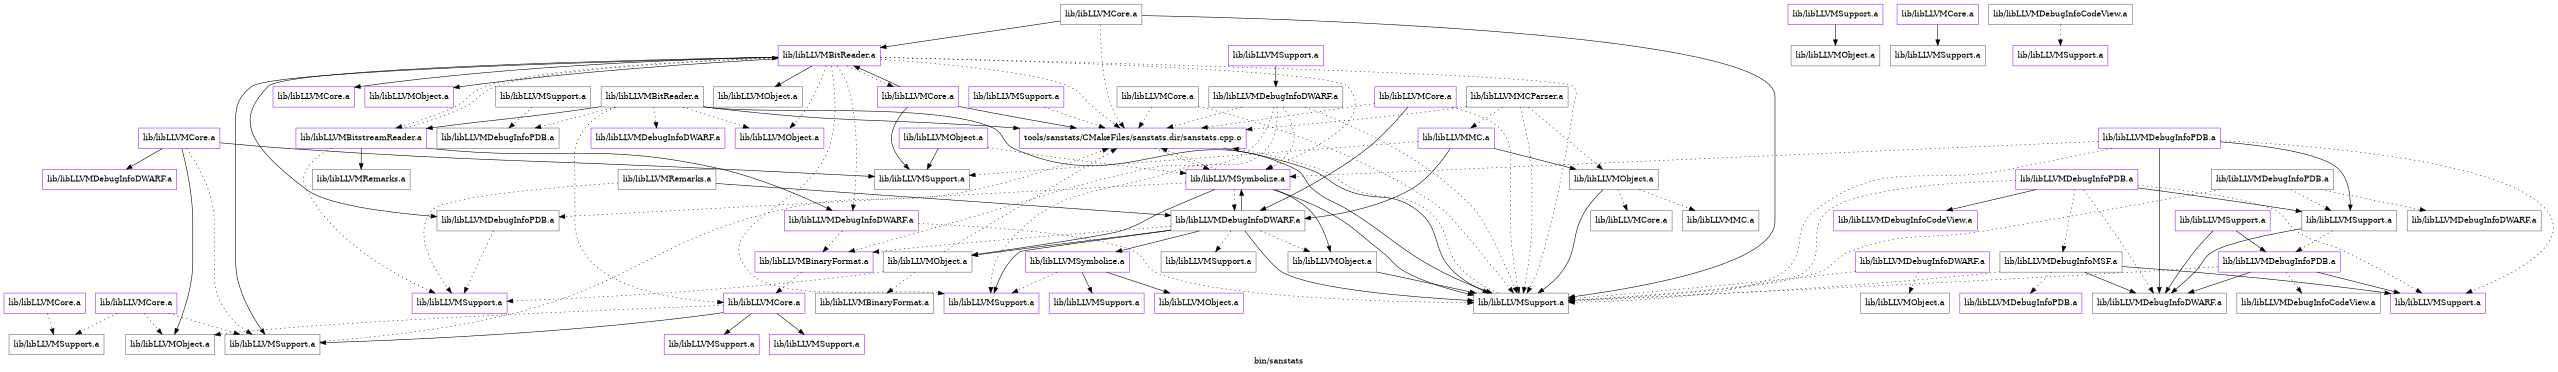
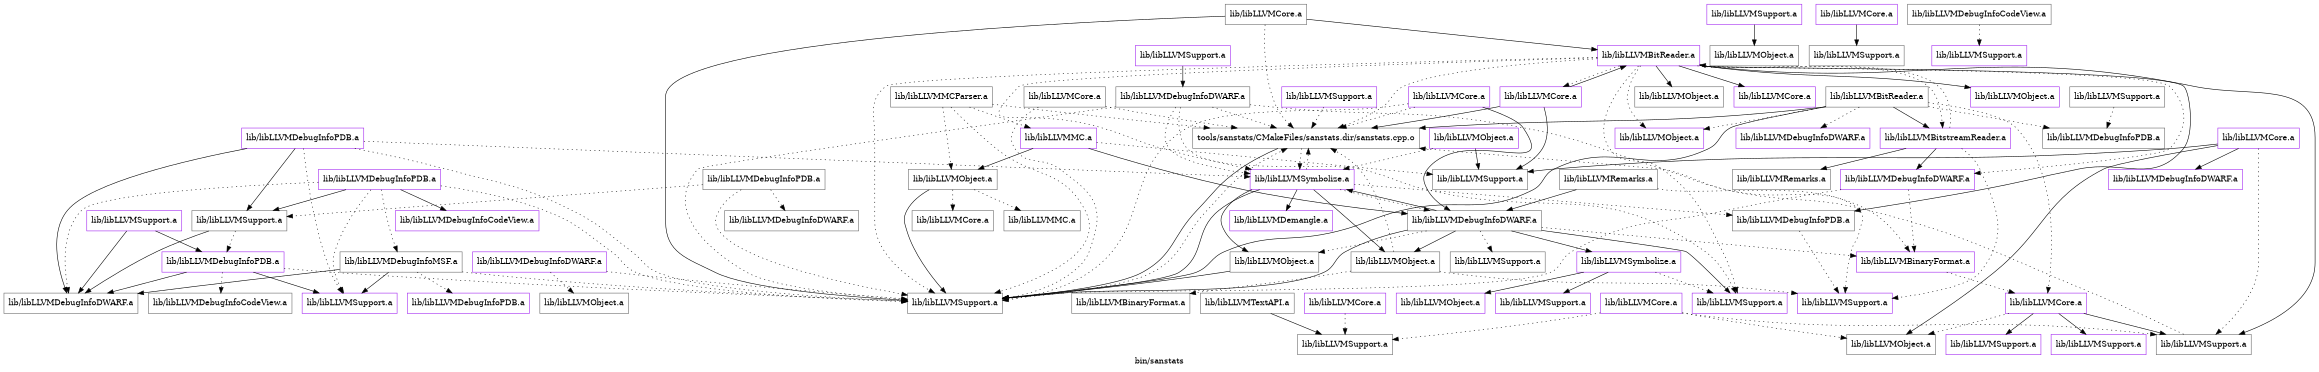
(1133, 138) -> (1306, 138)
none -> (1281, 221)
none -> (1247, 303)
